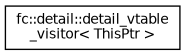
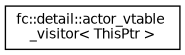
(93, 28) -> (93, 28)
